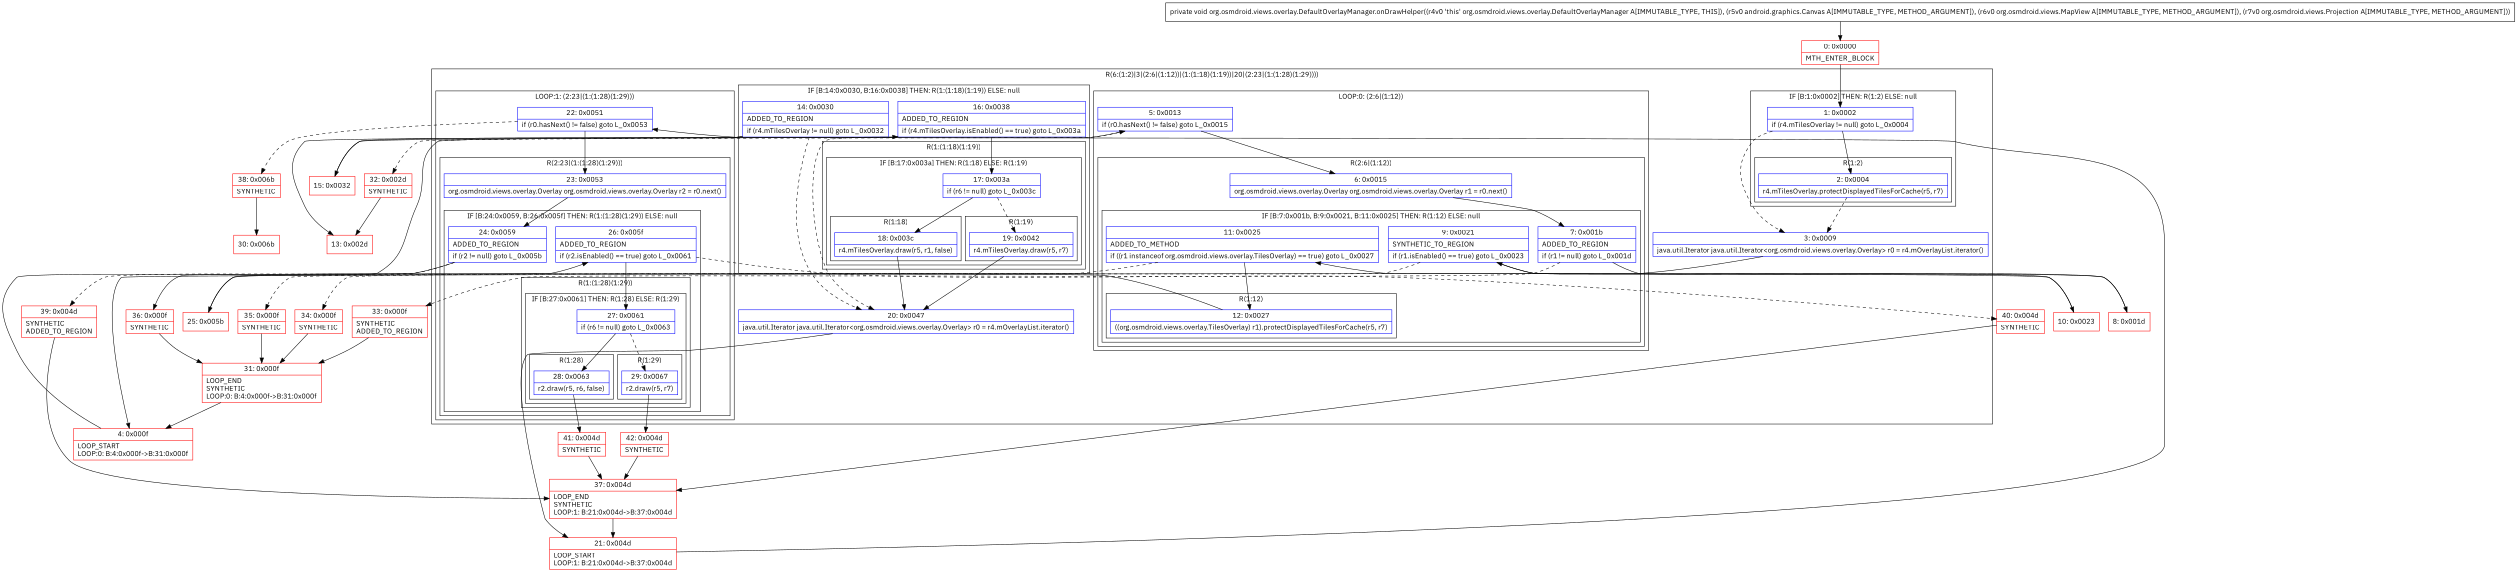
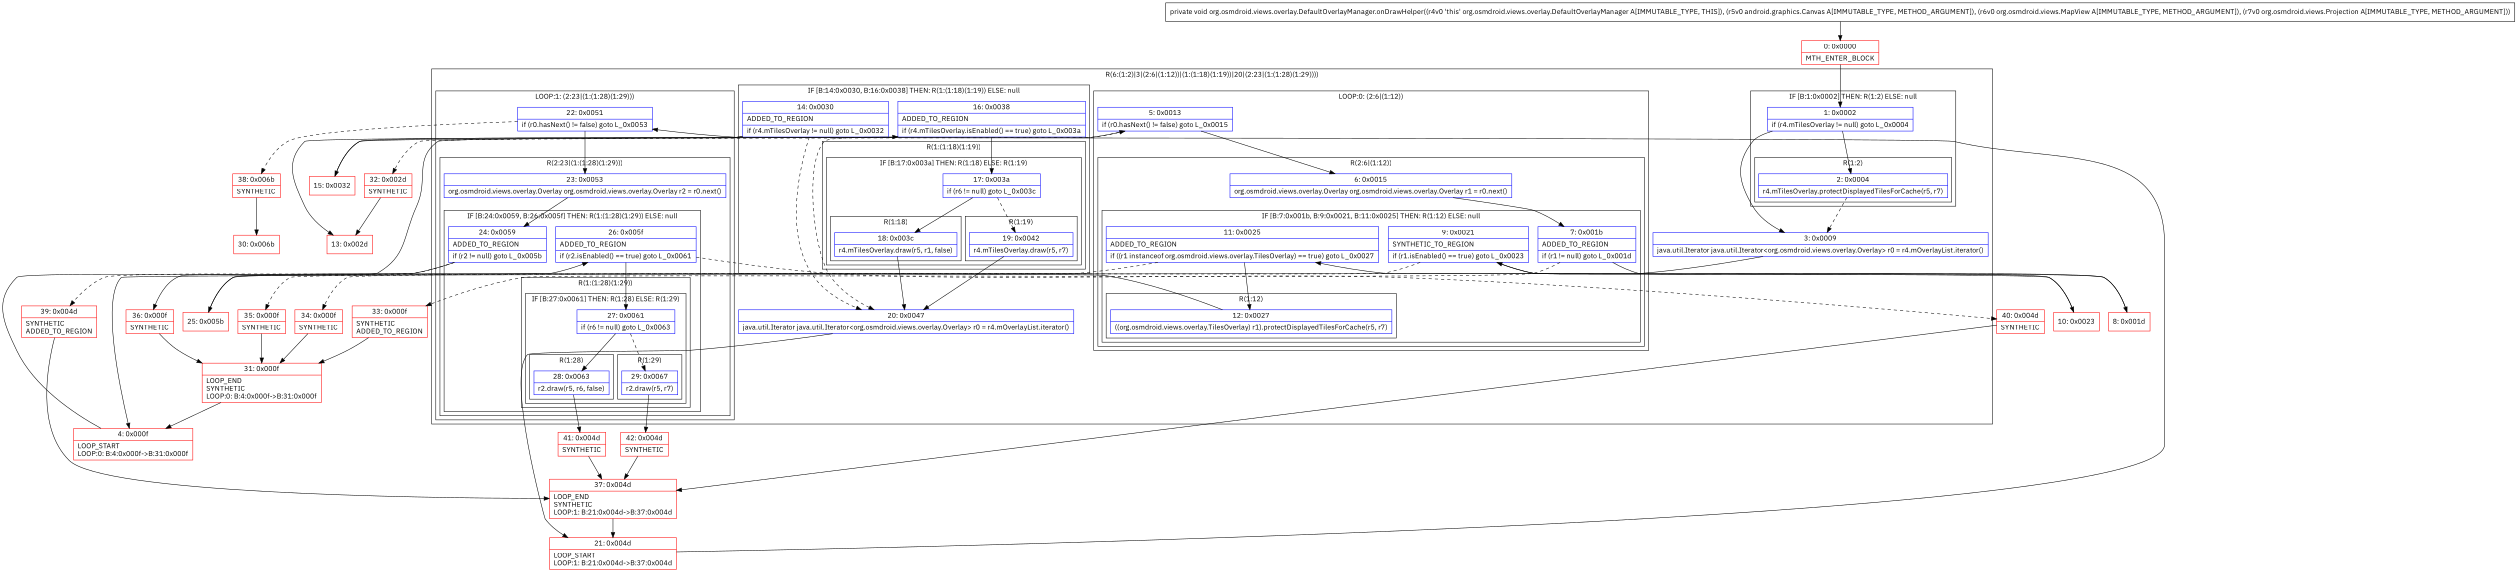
(1742, 181) -> (1742, 181)
(1145, 244) -> (1144, 244)
